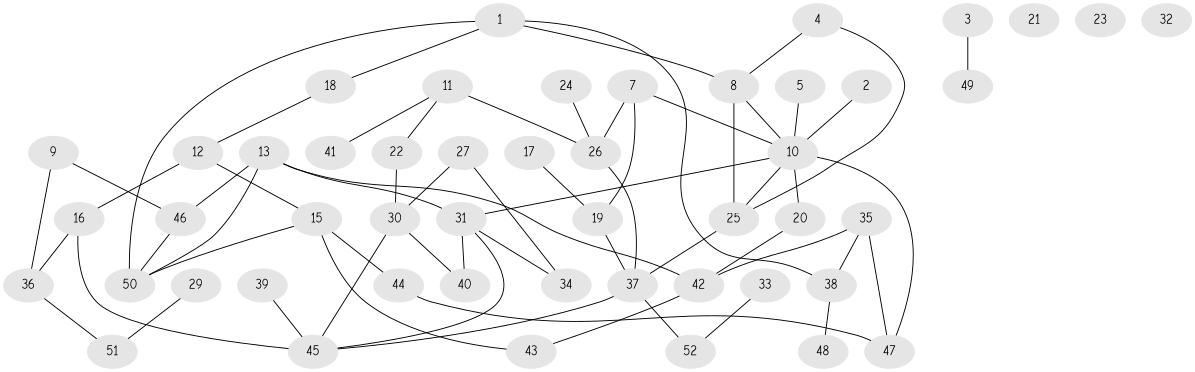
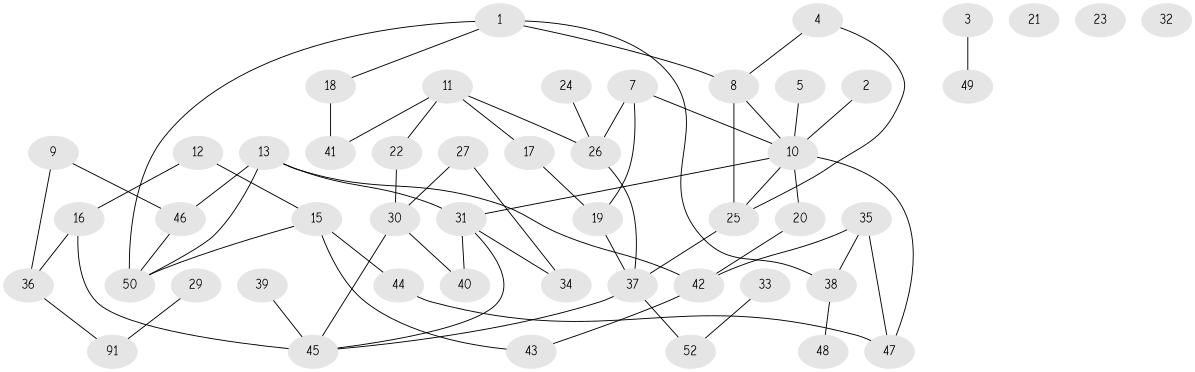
(264, 120) -> (331, 120)
none -> (488, 120)
(112, 352) -> (112, 352)
